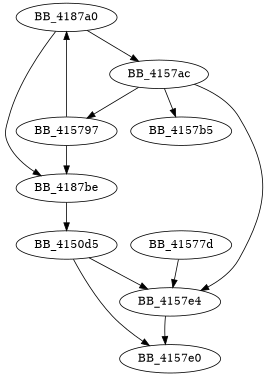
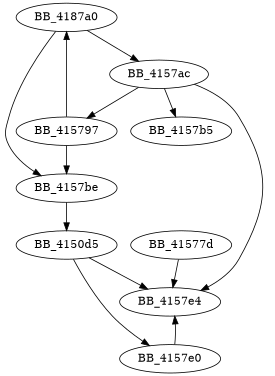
(67, 188) -> (67, 188)
(165, 326) -> (175, 334)
